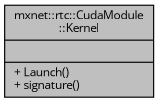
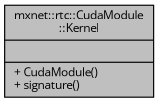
(42, 73) -> (56, 73)
